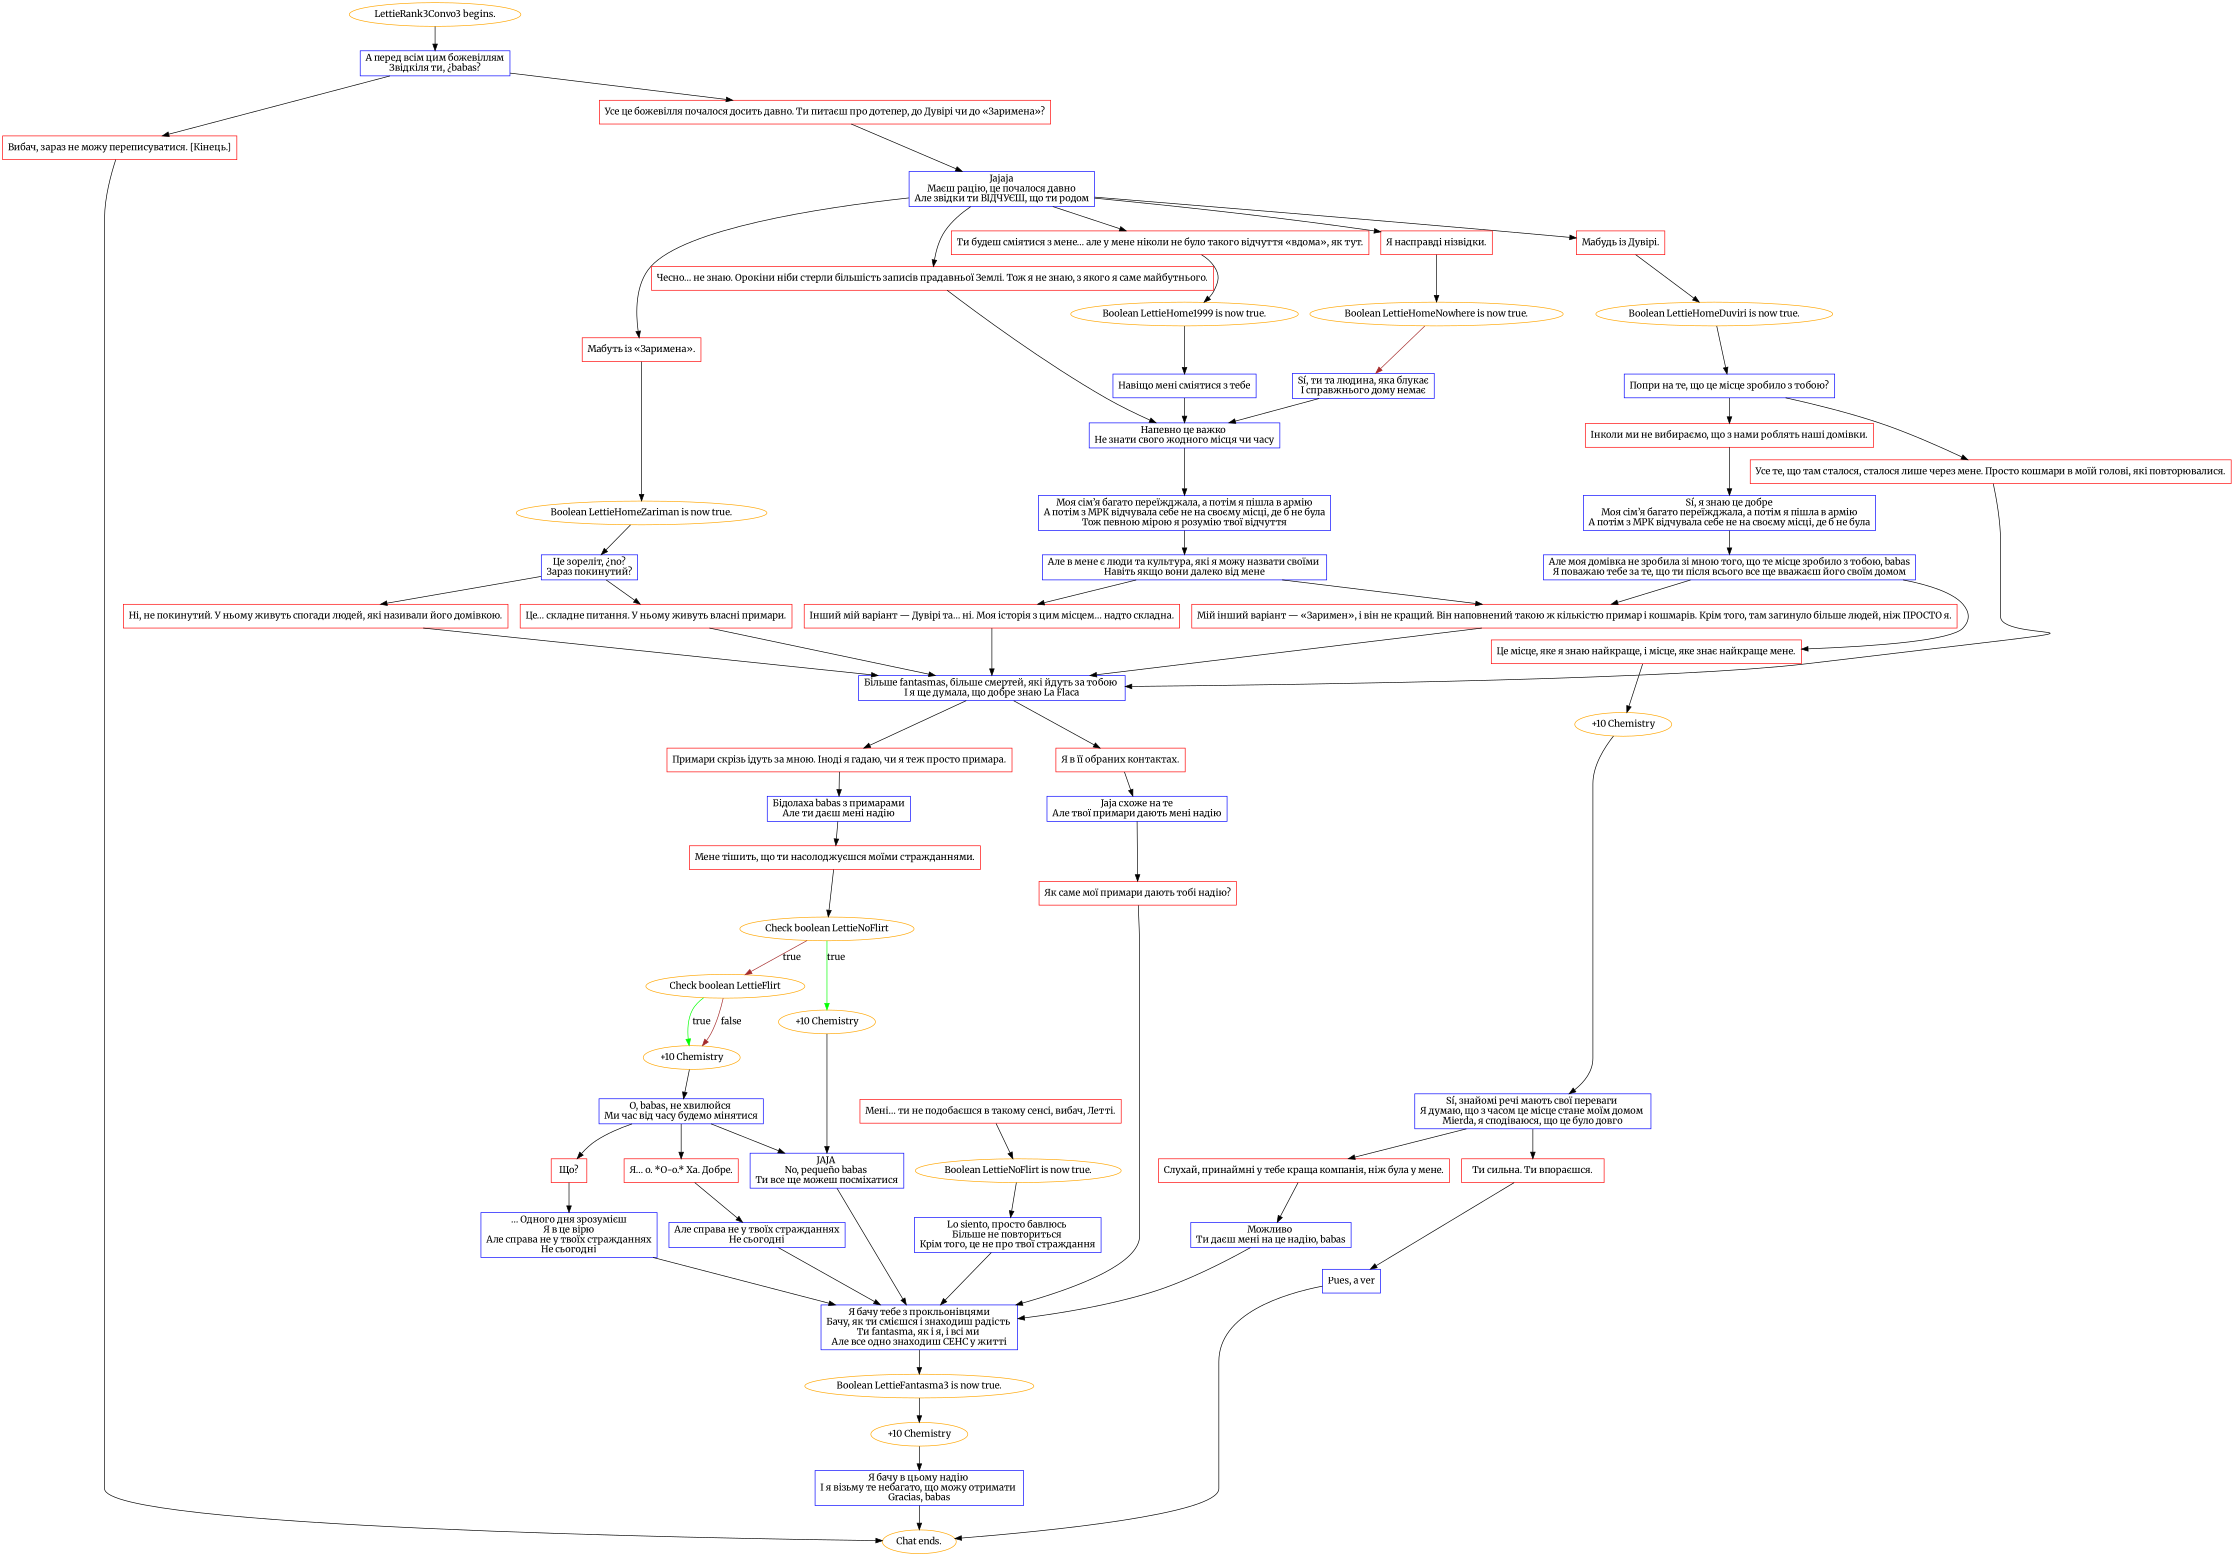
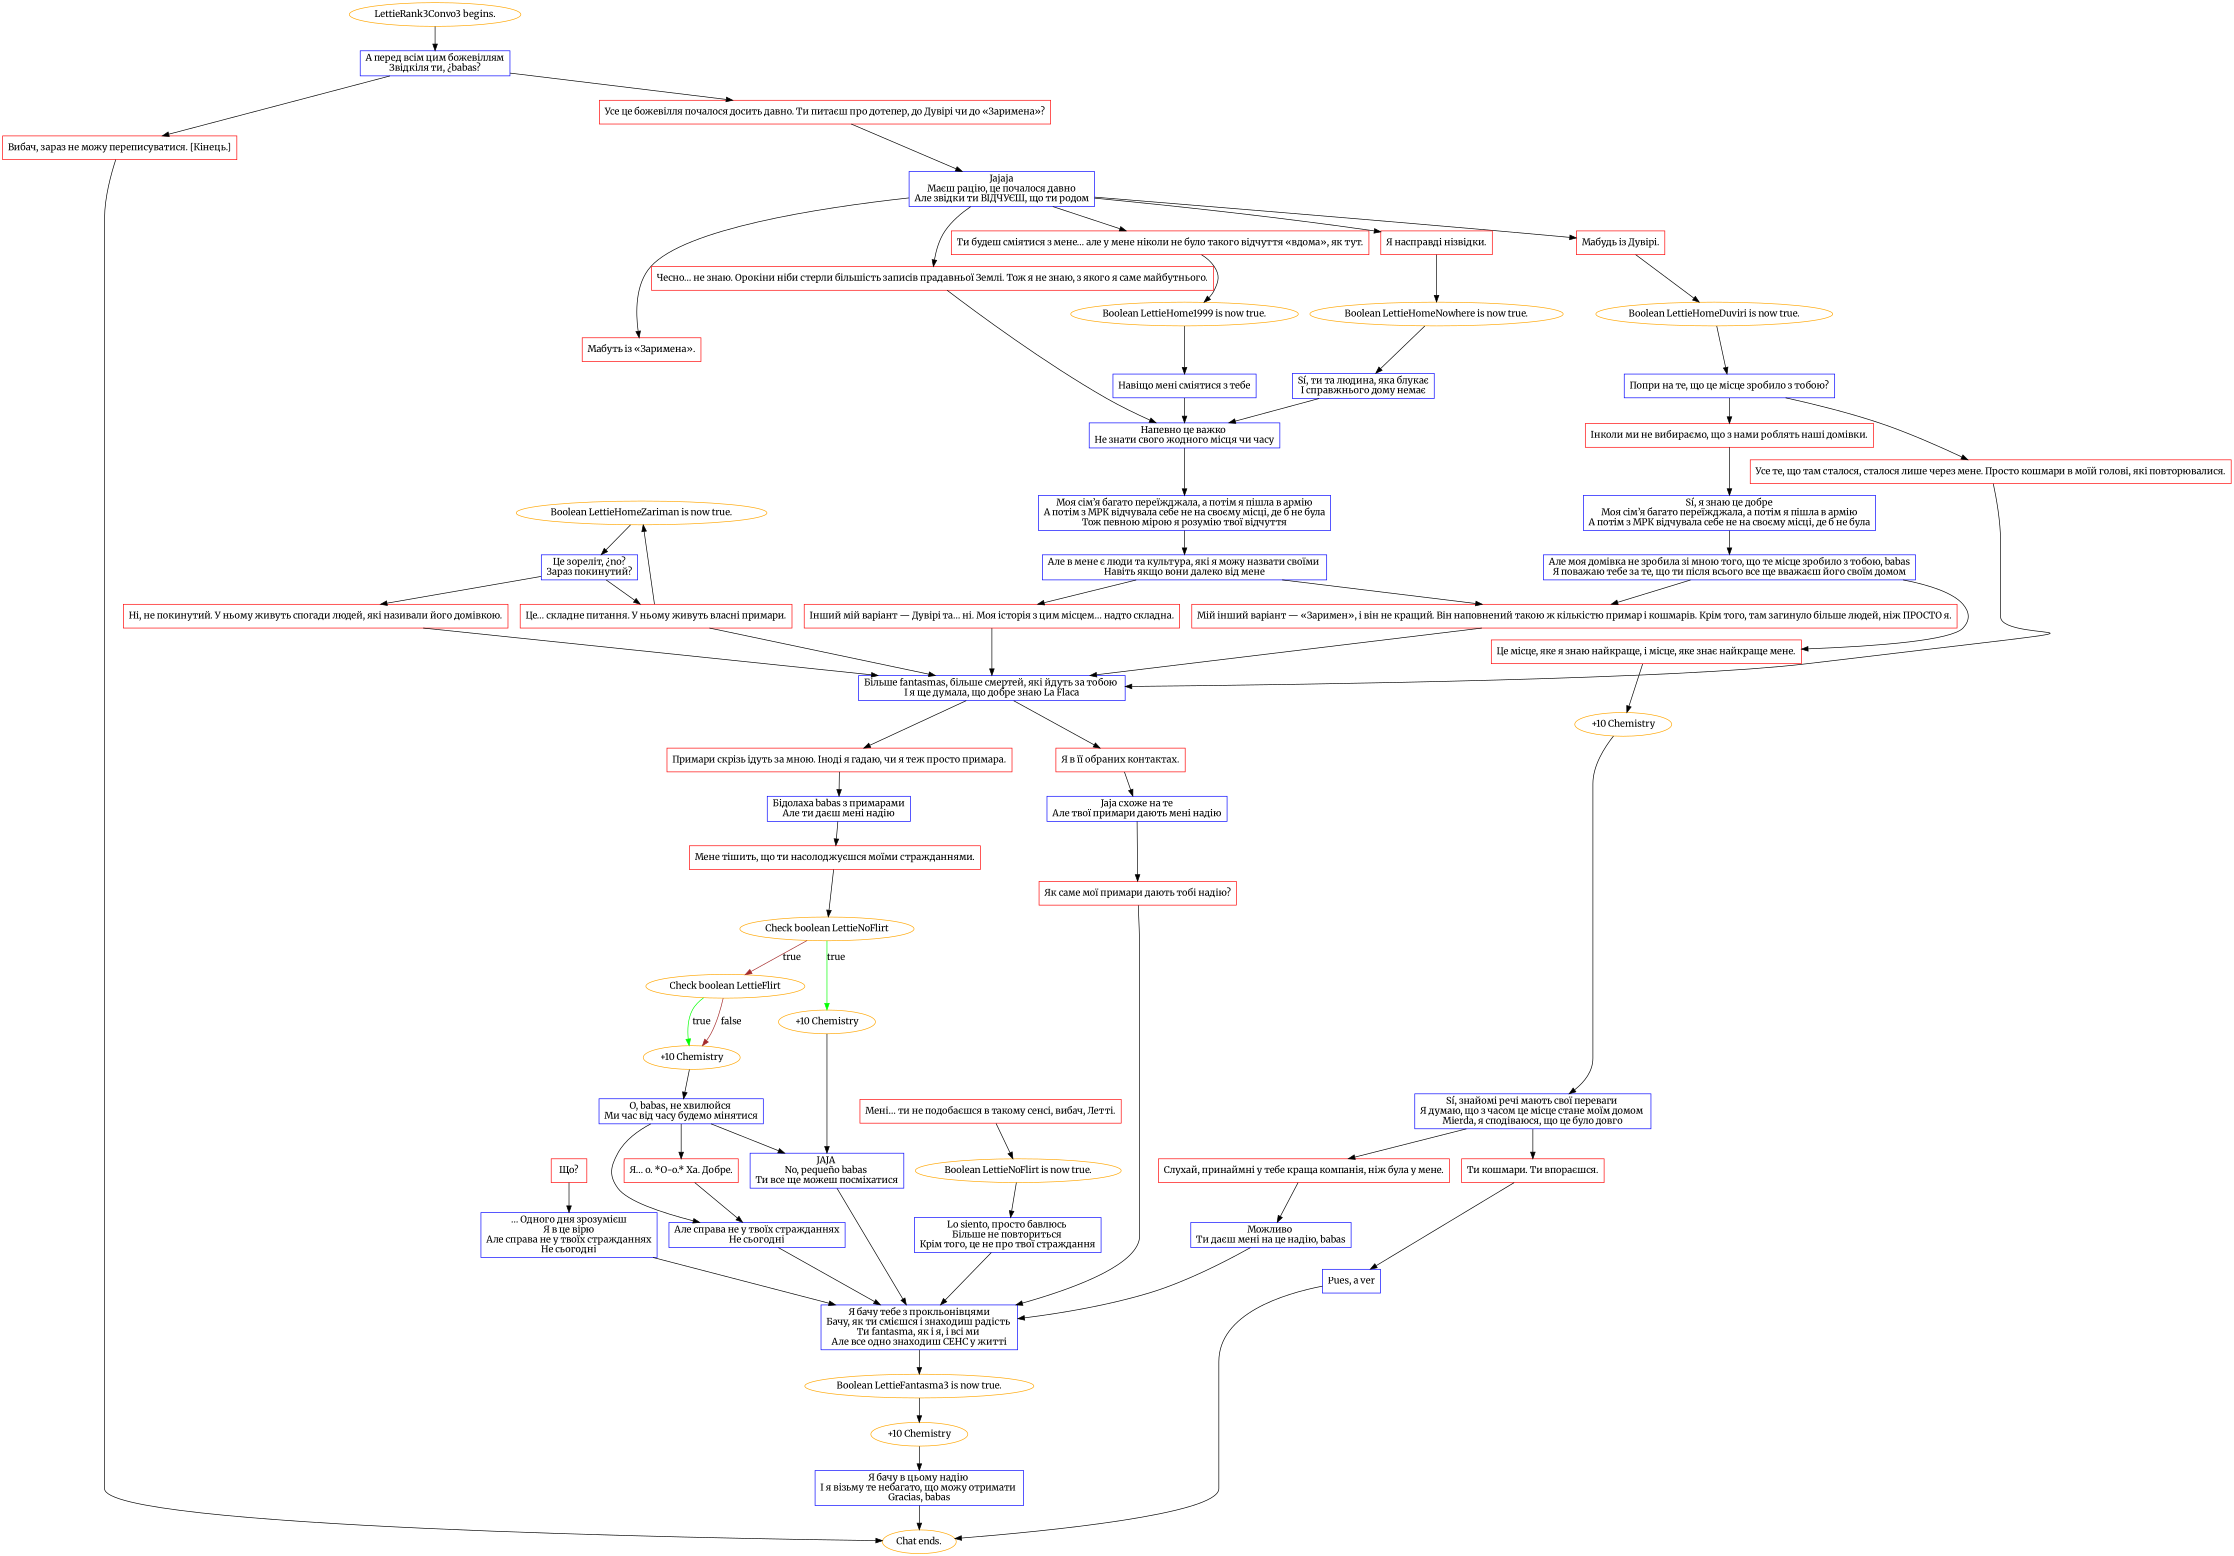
(1403, 347) -> (1403, 347)
(642, 428) -> (649, 568)
(605, 1135) -> (618, 1188)
(1533, 1171) -> (1533, 1171)
